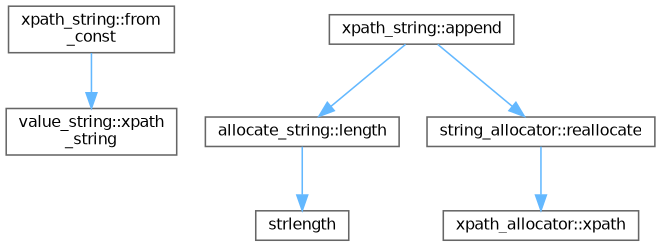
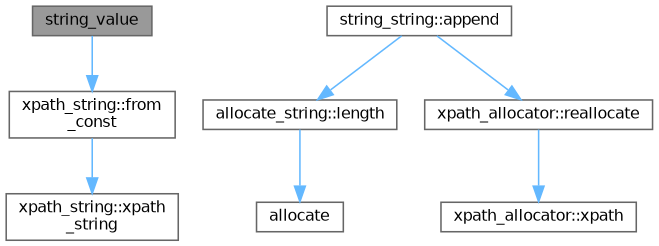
none -> (92, 21)
(422, 29) -> (419, 21)
(91, 132) -> (92, 217)
(541, 132) -> (539, 115)
(302, 226) -> (300, 217)
